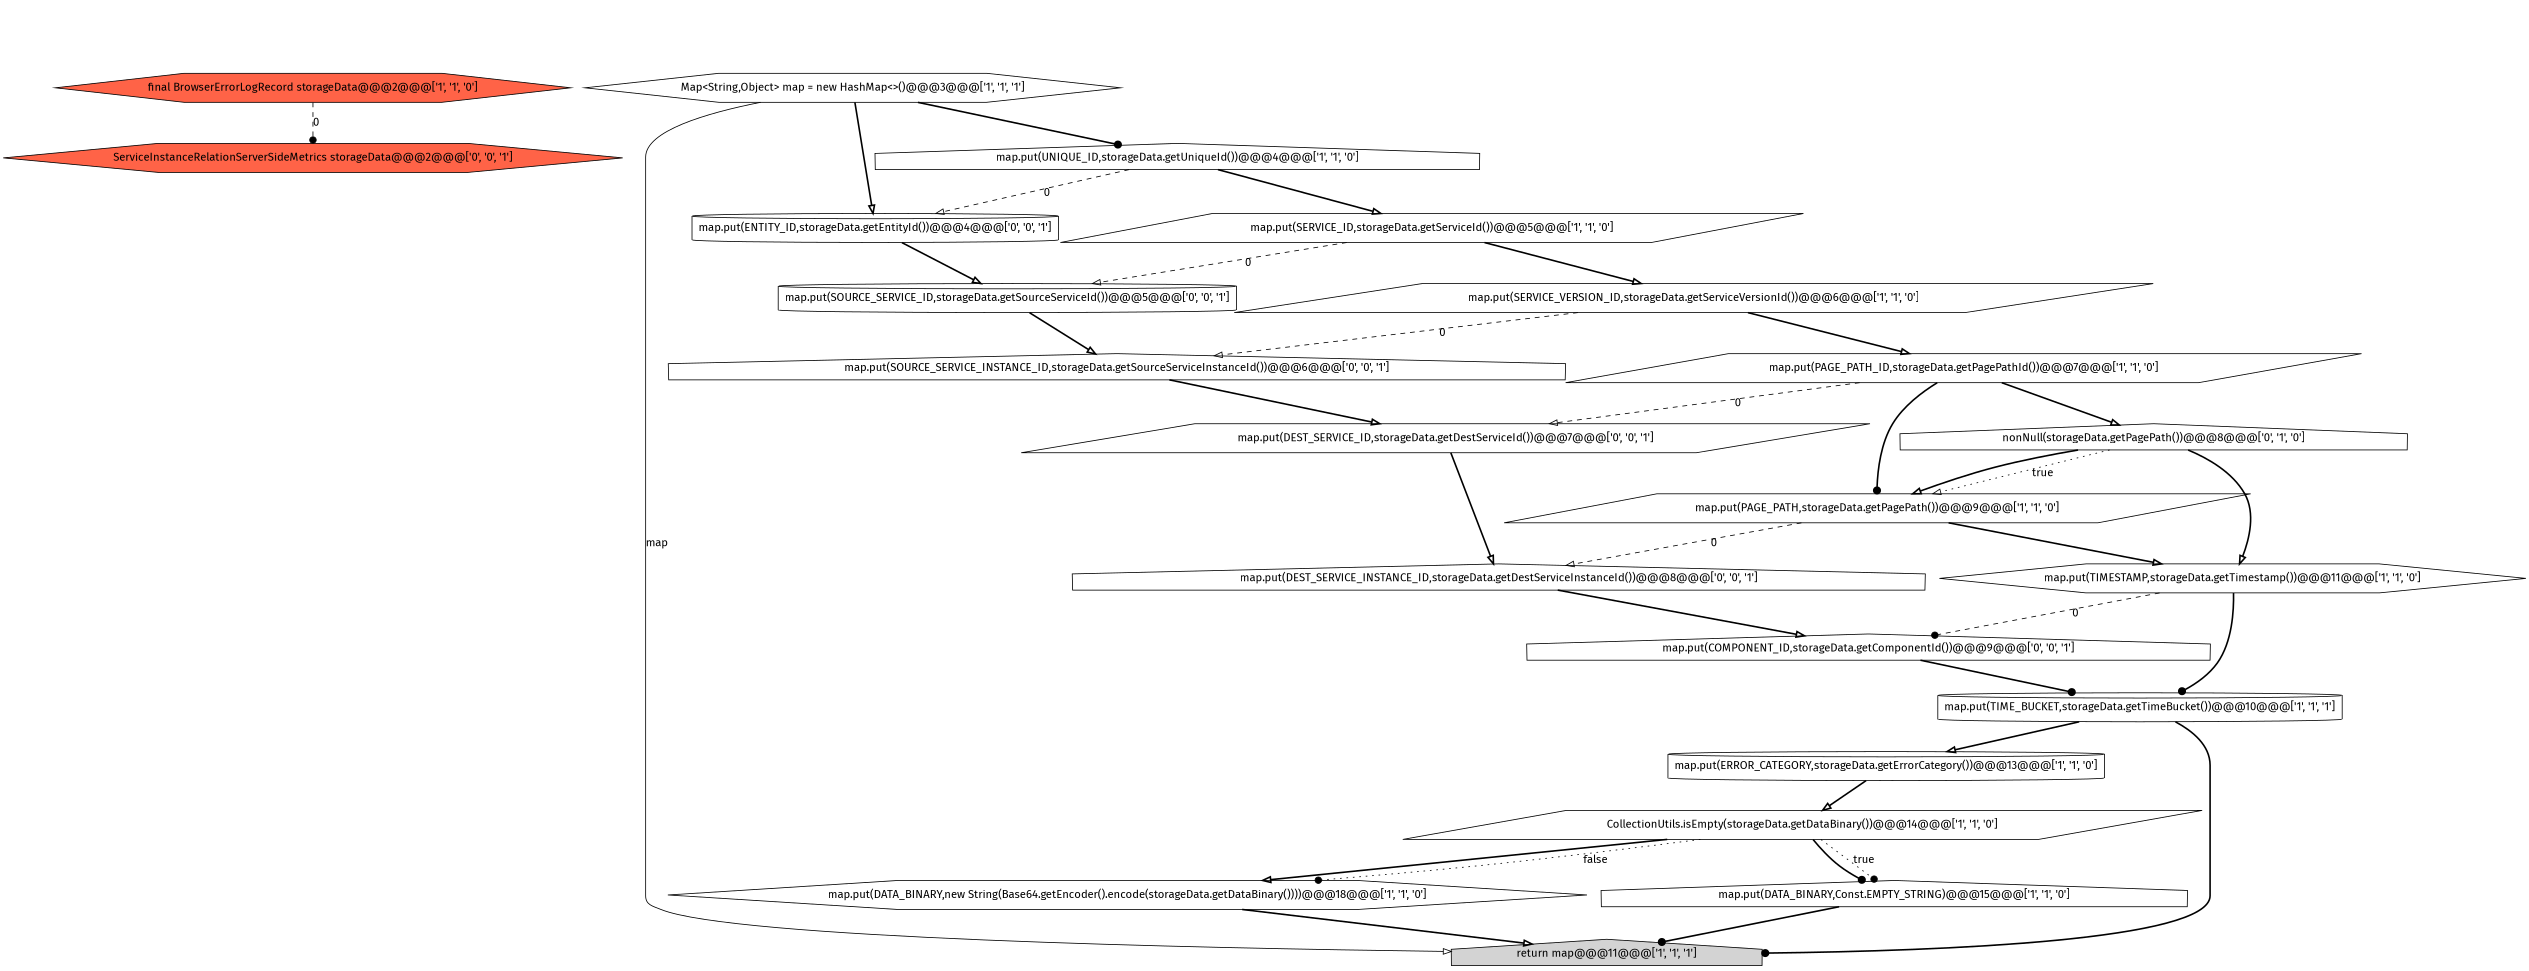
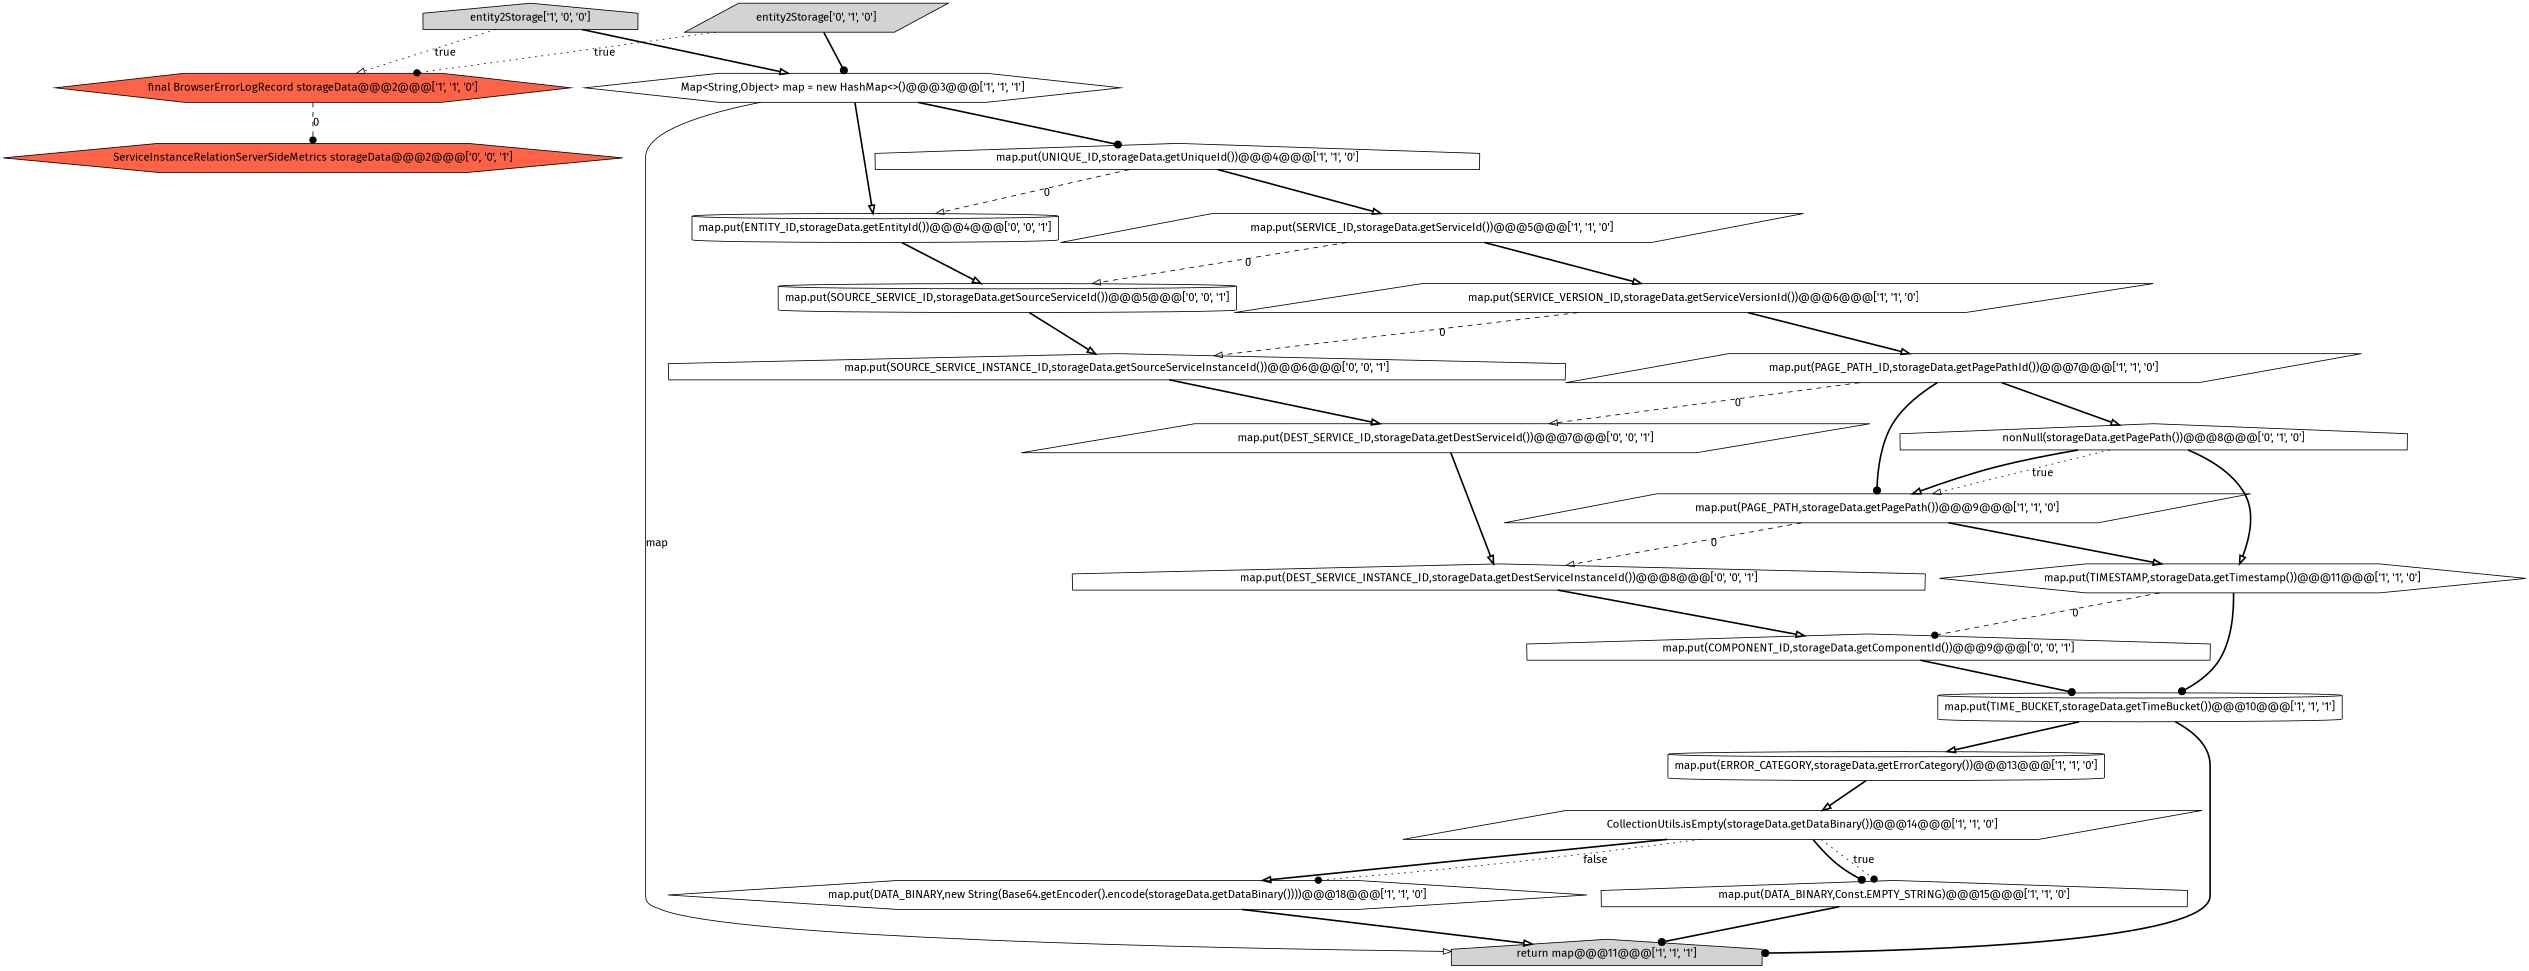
none -> (530, 18)
none -> (816, 18)
